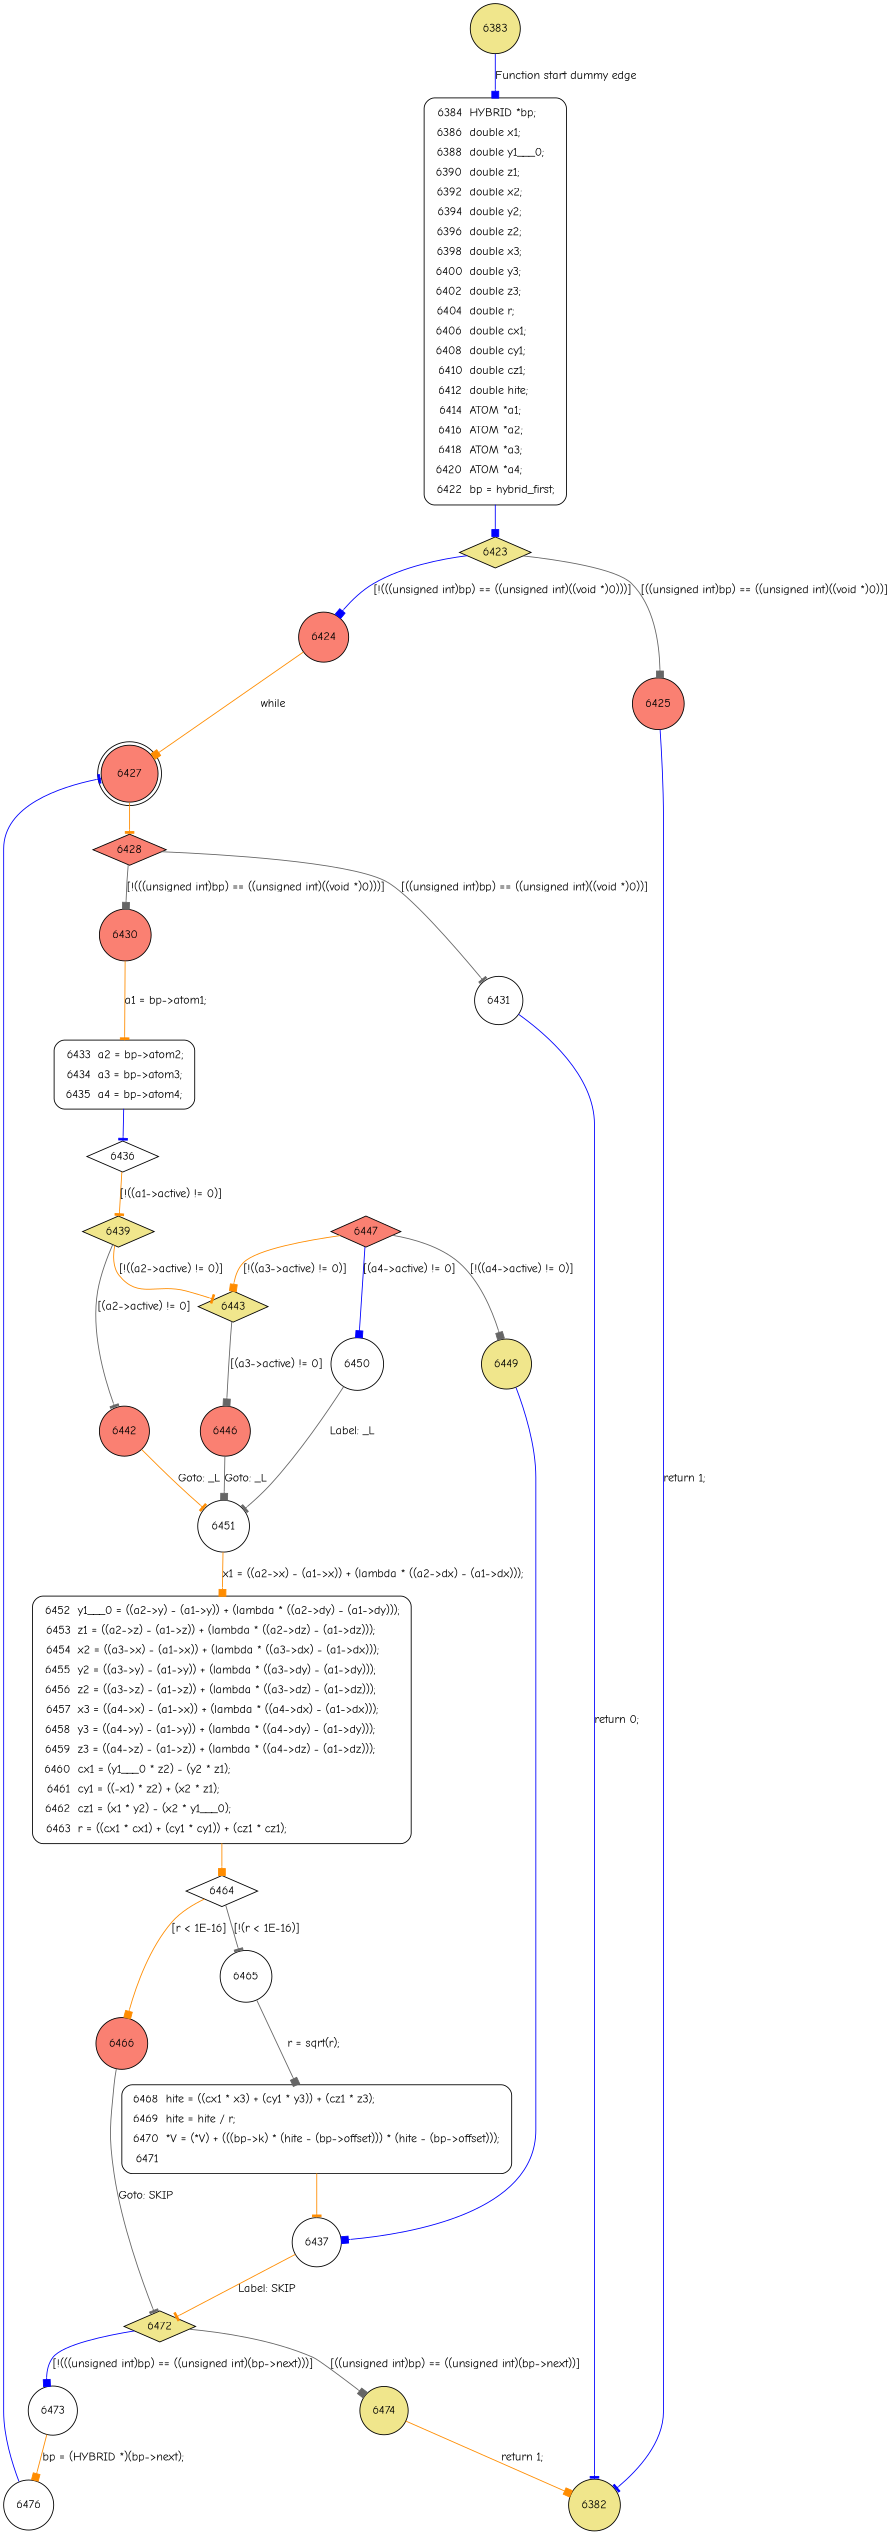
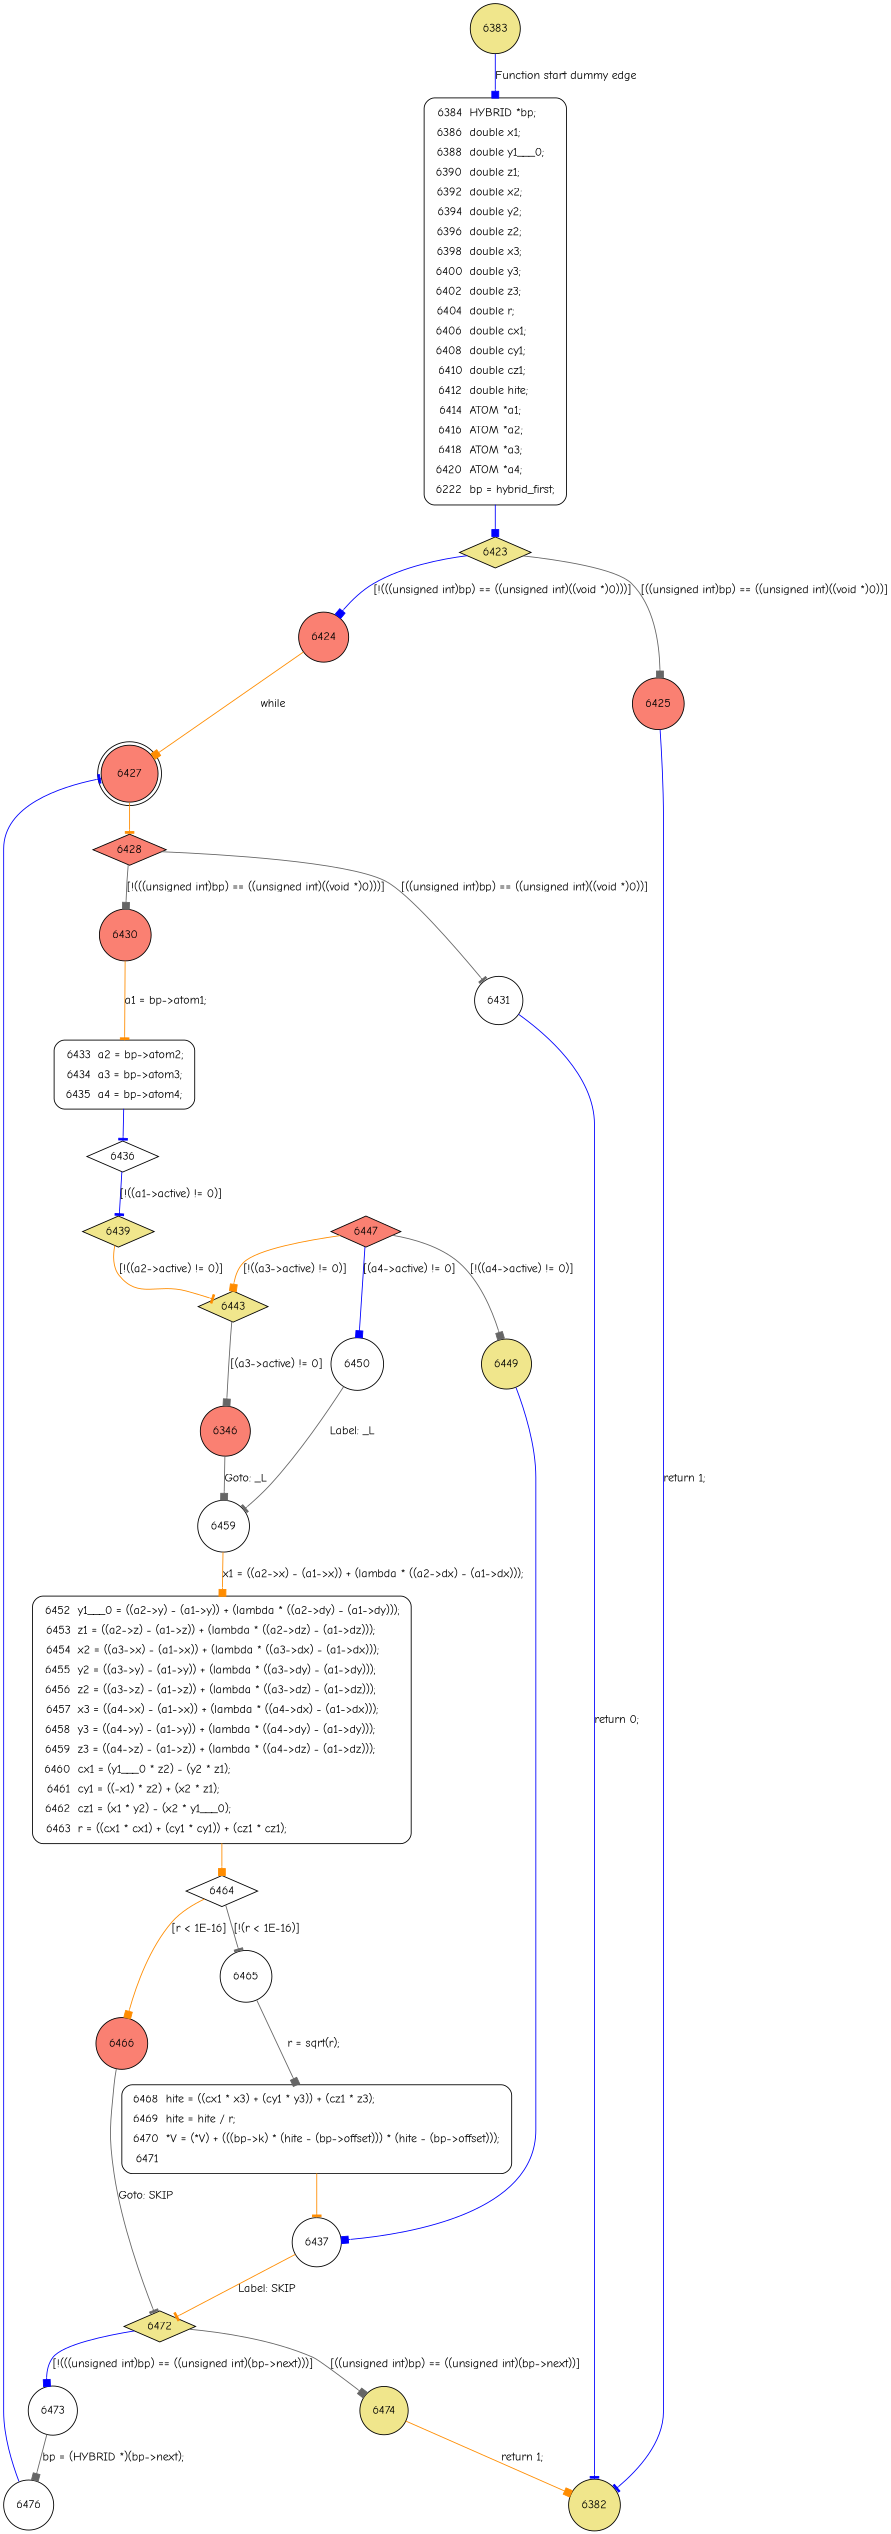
(450, 489) -> (449, 489)
(121, 1192) -> (121, 1192)
(124, 1431) -> none
(225, 1431) -> (225, 1431)
(224, 1526) -> (224, 1526)
(42, 2453) -> (42, 2453)
